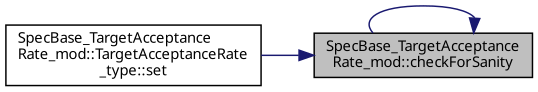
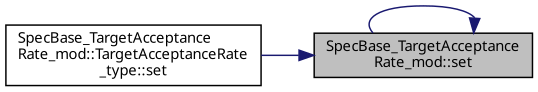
(423, 55) -> (423, 55)
